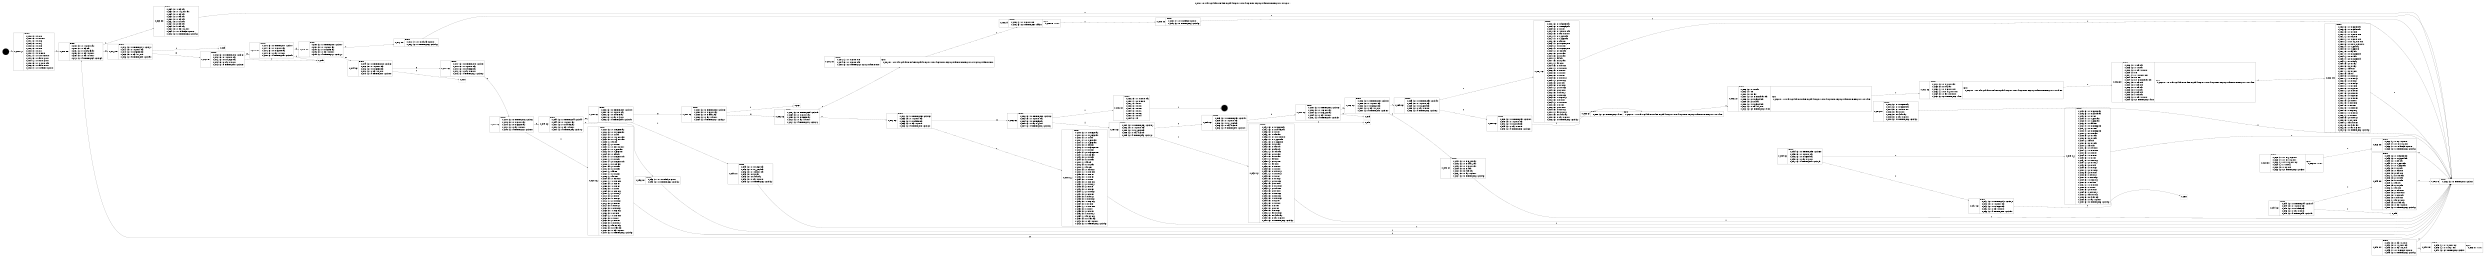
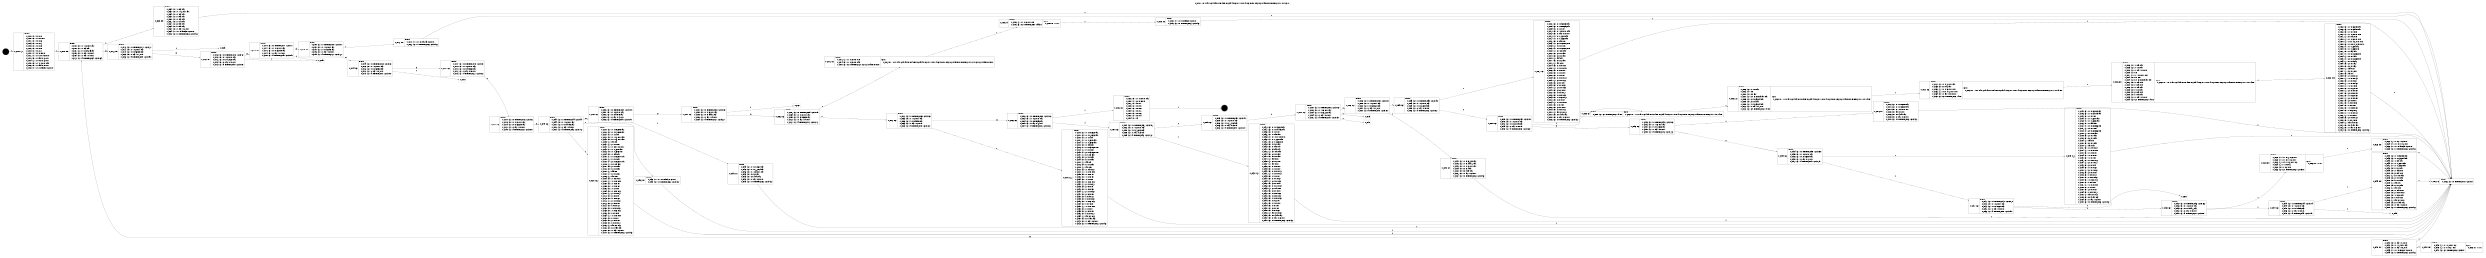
(1305, 123) -> (1352, 121)
none -> (1652, 127)
(556, 150) -> (578, 143)
none -> (2184, 208)
(2418, 249) -> (2419, 247)
